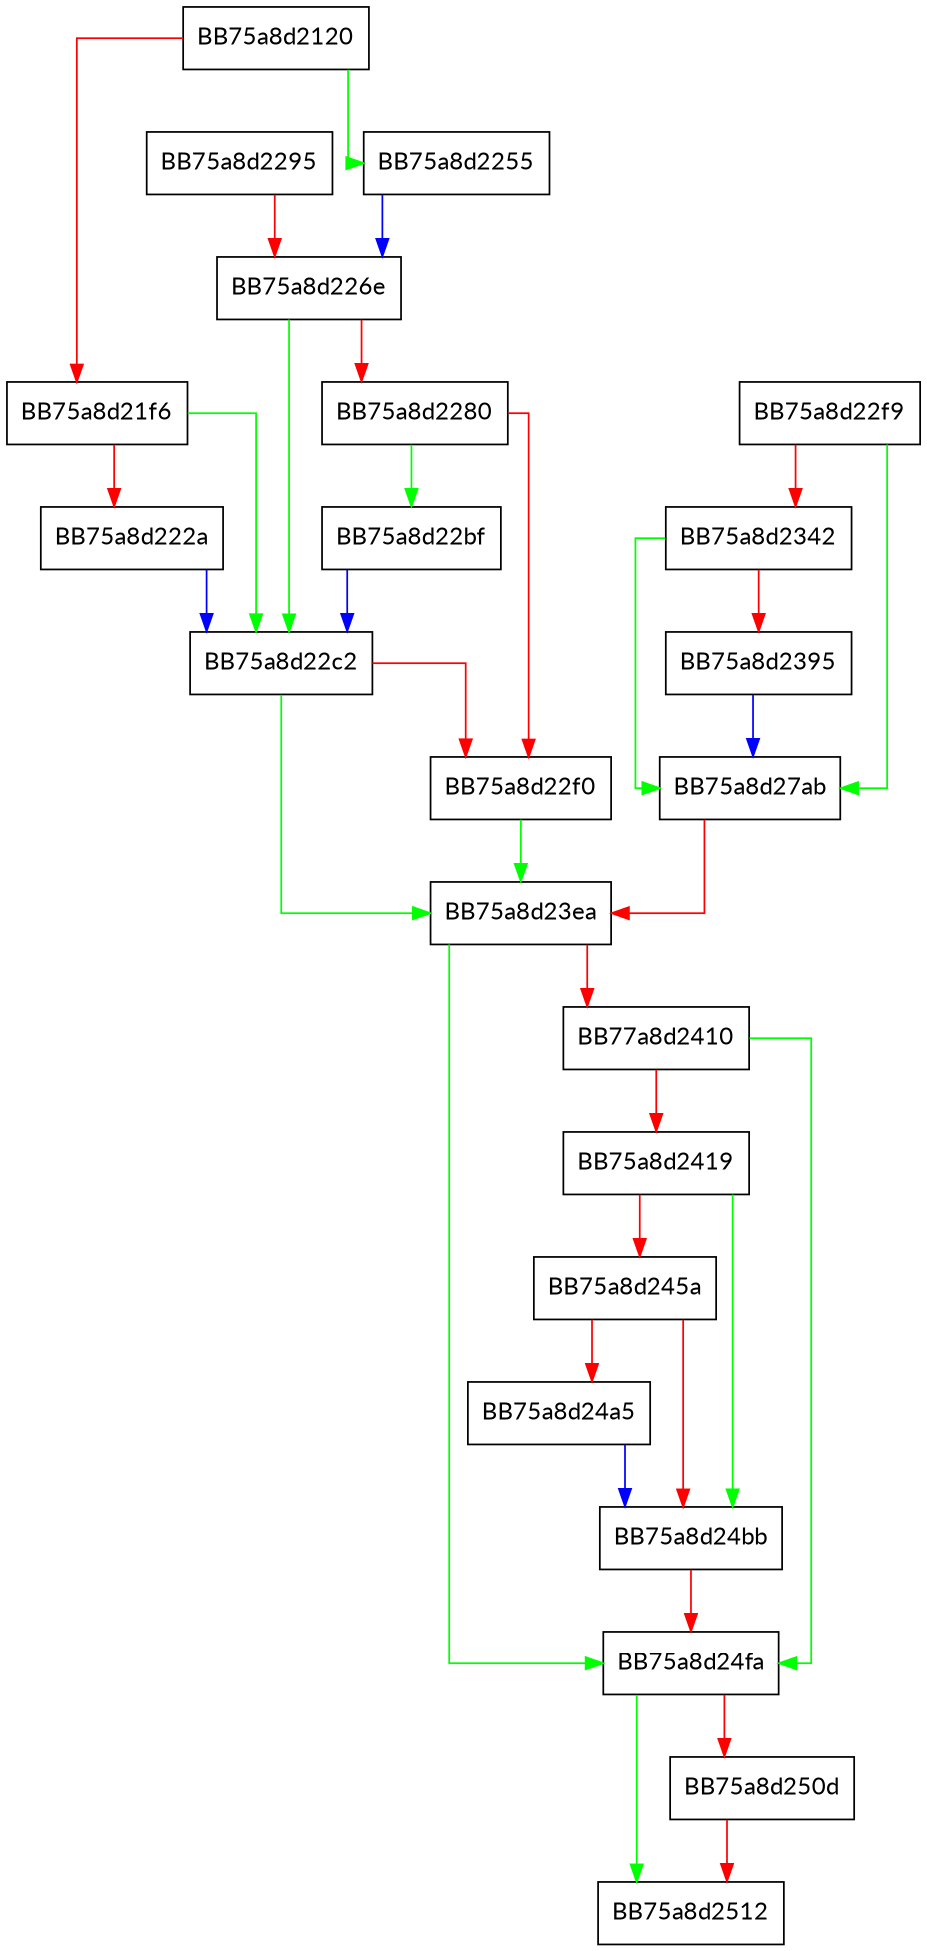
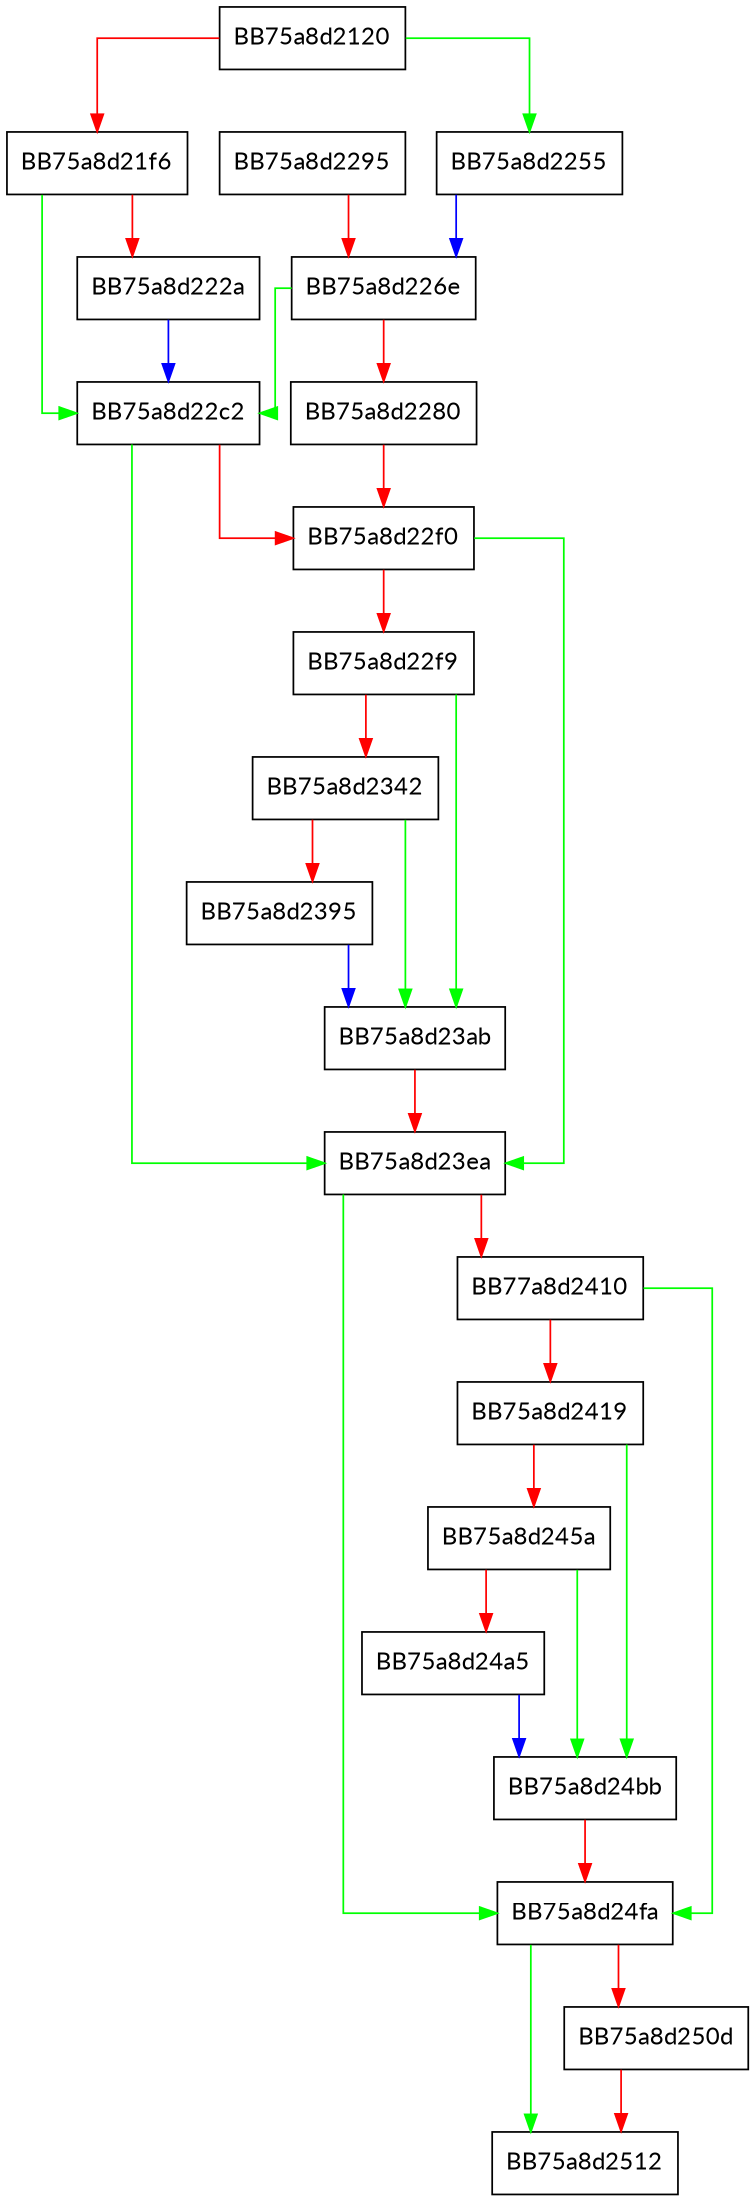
(411, 538) -> none
none -> (384, 592)
(750, 788) -> (415, 1038)
(683, 1405) -> (577, 1655)
